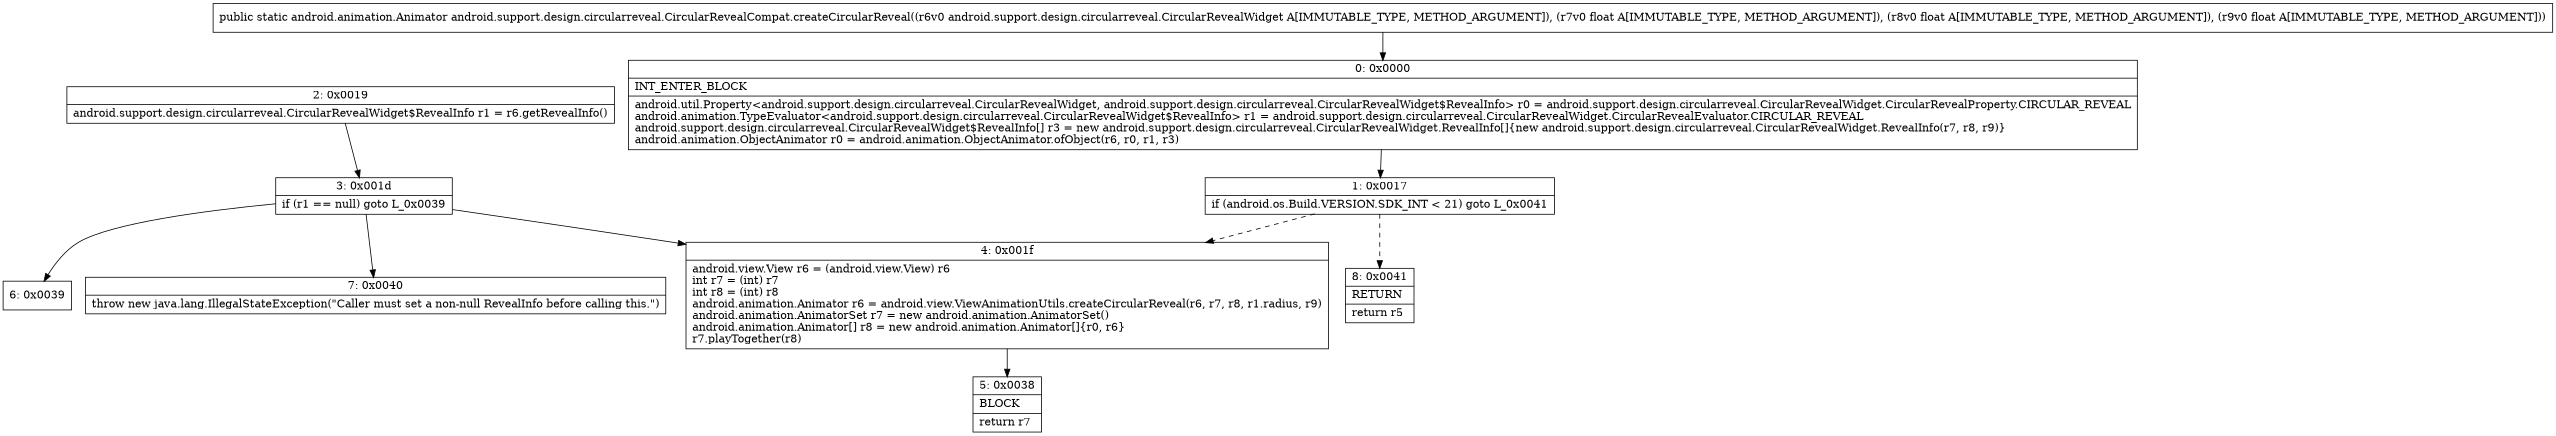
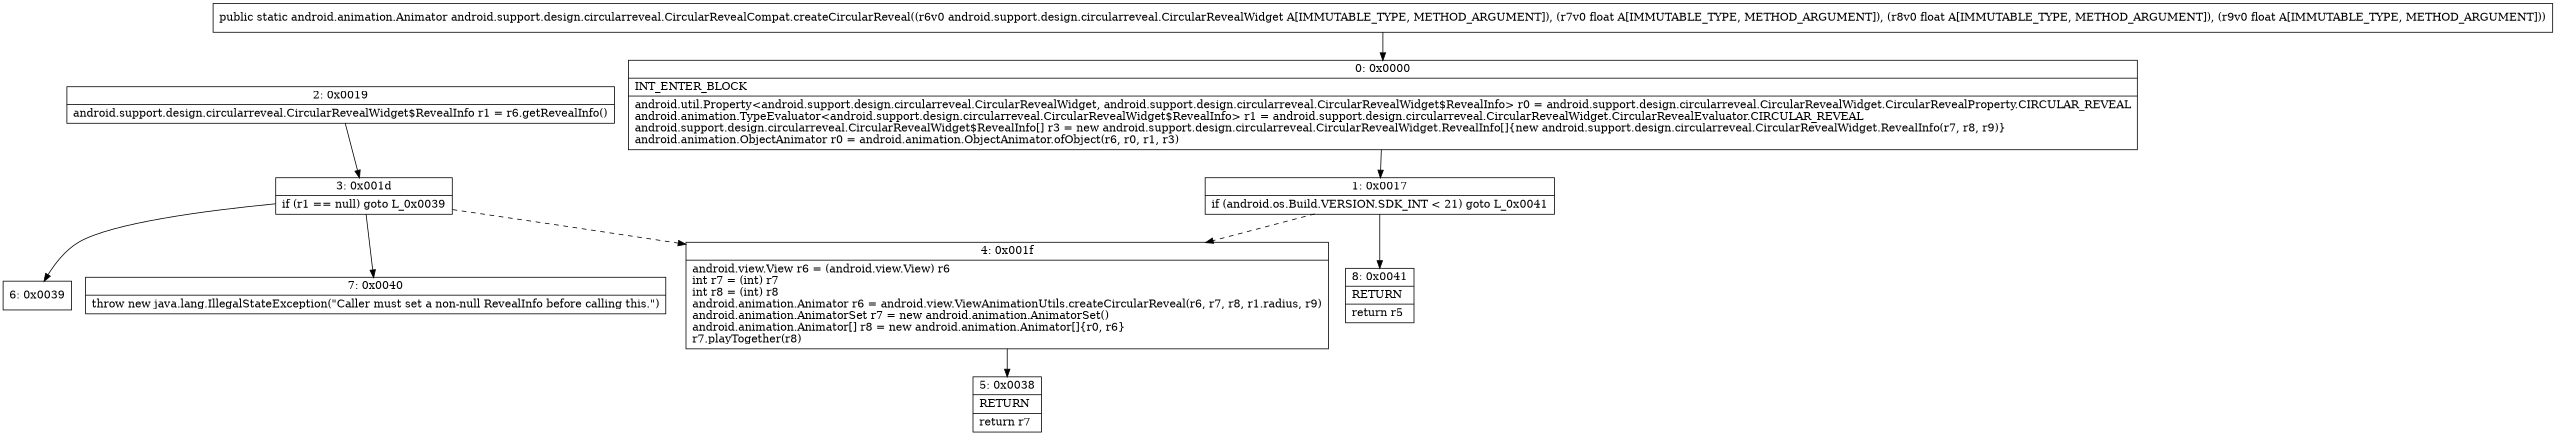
(565, 226) -> (565, 226)
(1380, 237) -> (1380, 237)
(999, 404) -> (1004, 404)
